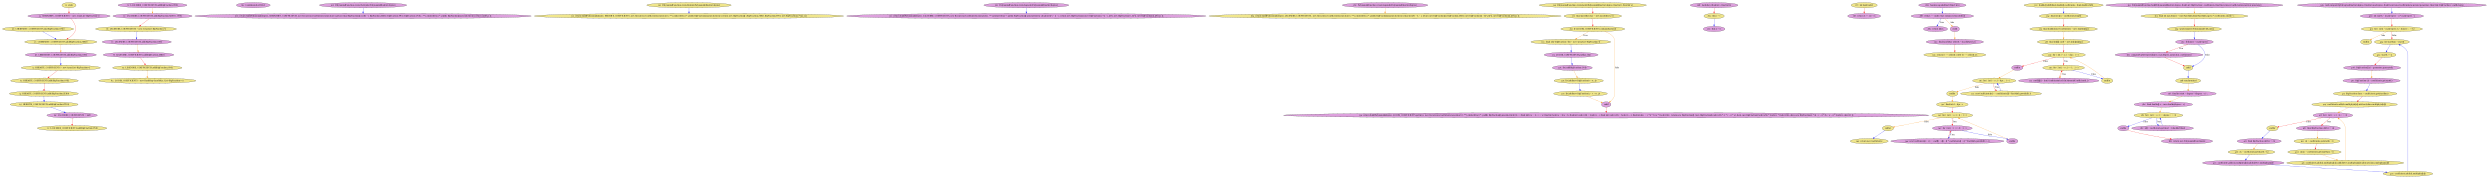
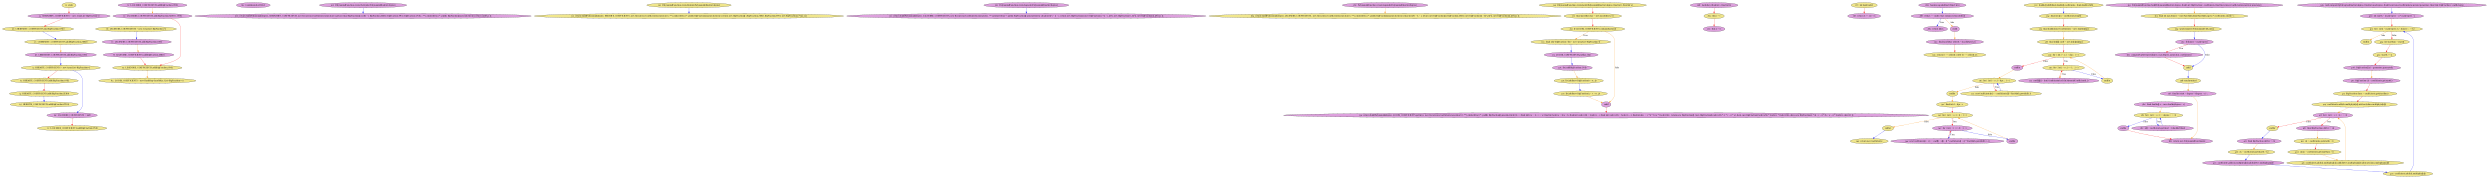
(145, 22) -> (181, 45)
(1714, 22) -> (1714, 22)
(76, 30) -> (54, 22)
(2389, 48) -> (2389, 48)
(2369, 86) -> (2369, 86)
(2176, 99) -> (2198, 117)
(2408, 106) -> (2414, 100)
(58, 110) -> (83, 89)
